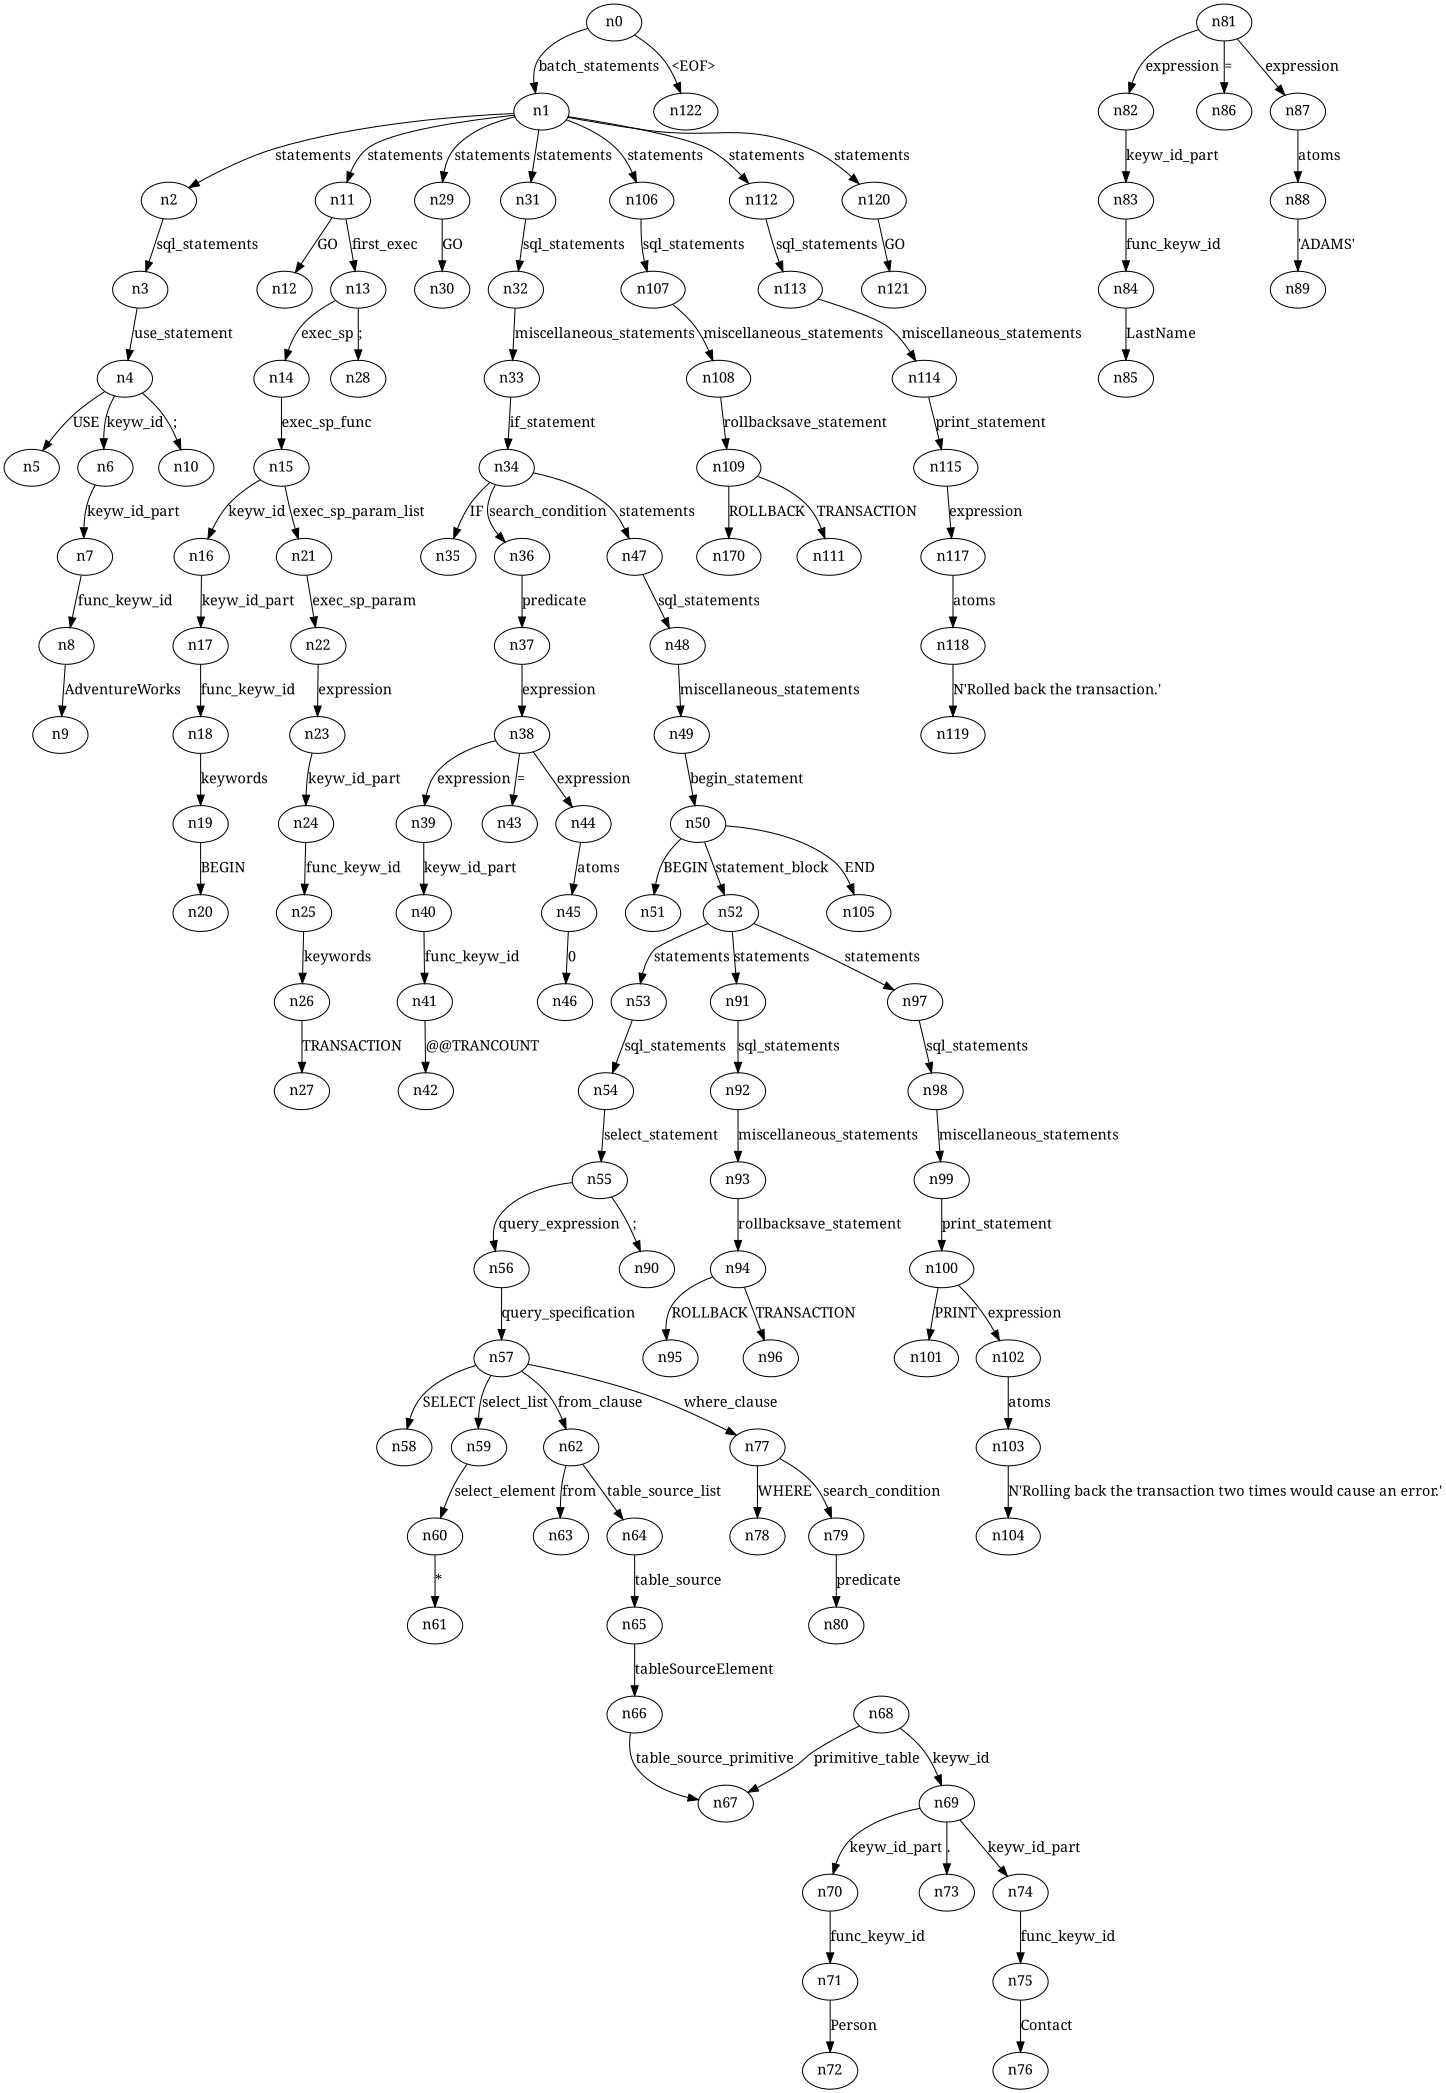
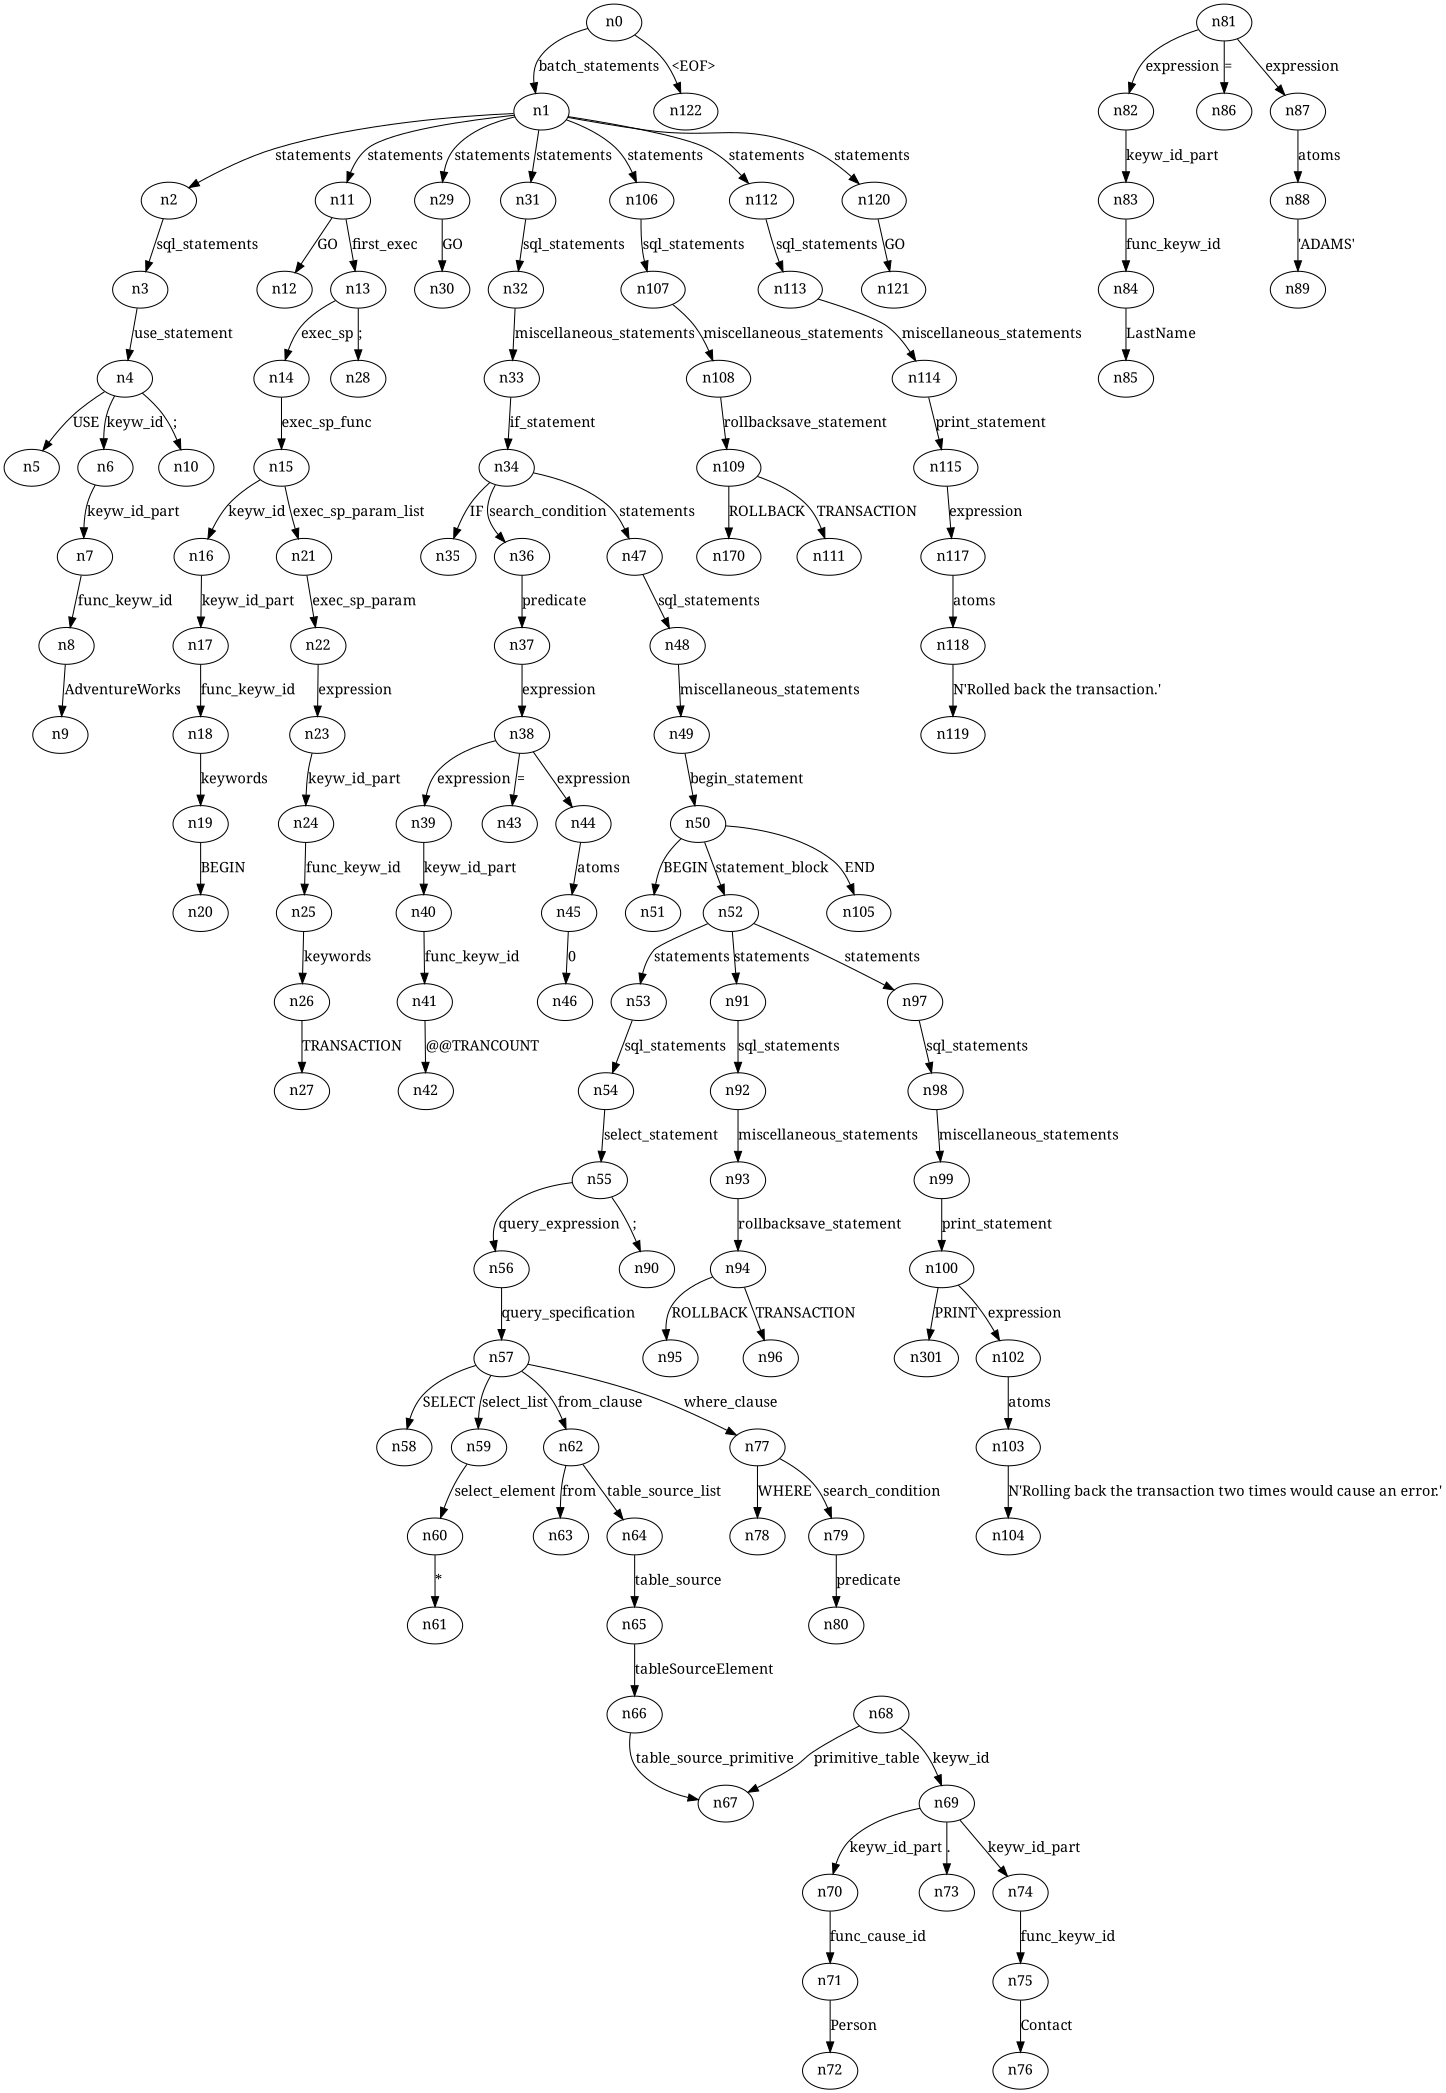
(926, 1358) -> (926, 1358)
(878, 1937) -> (878, 1937)
